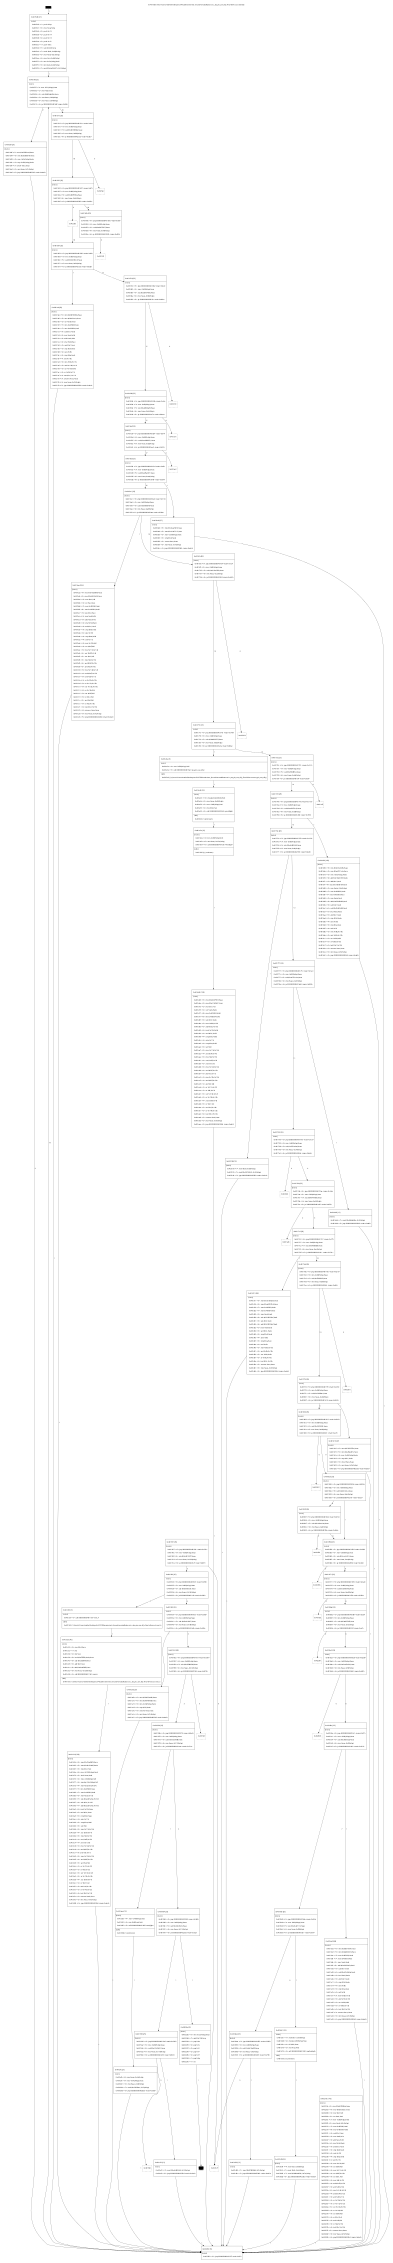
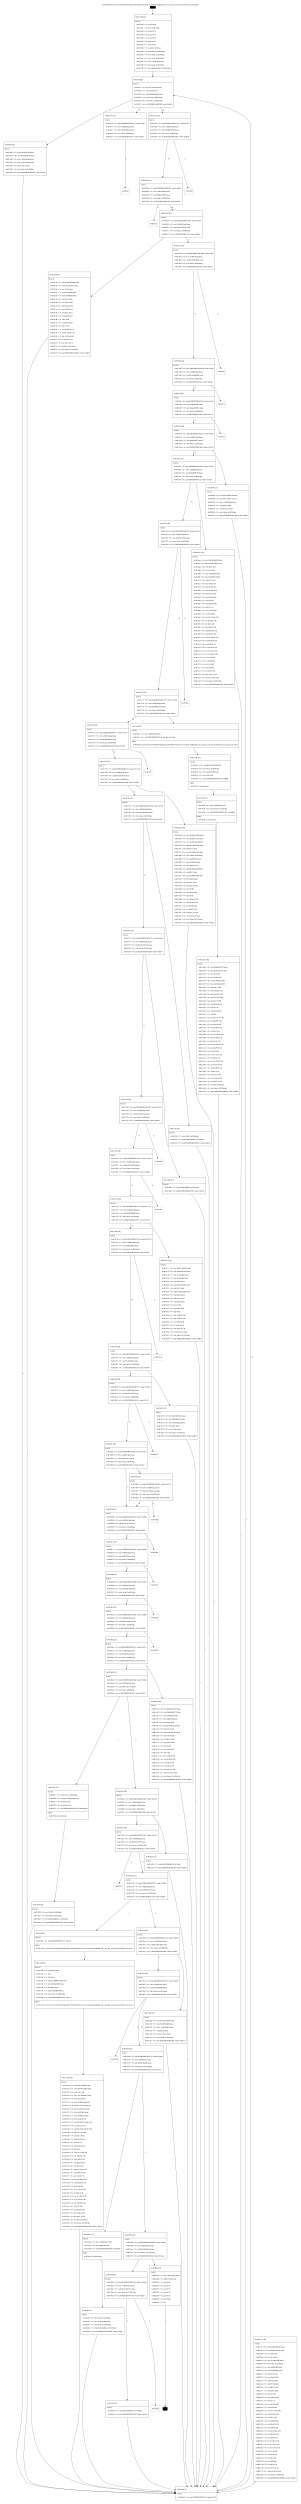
(73, 158) -> (161, 110)
(73, 234) -> (171, 207)
(224, 2110) -> (137, 1820)
